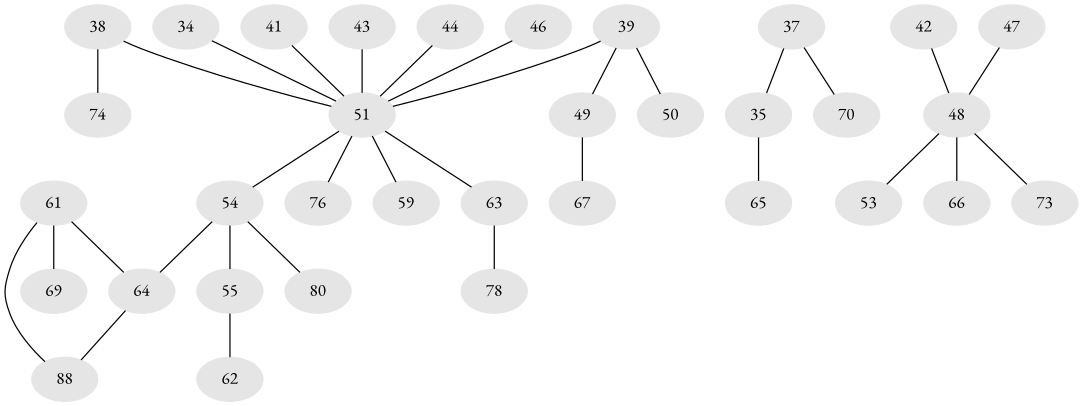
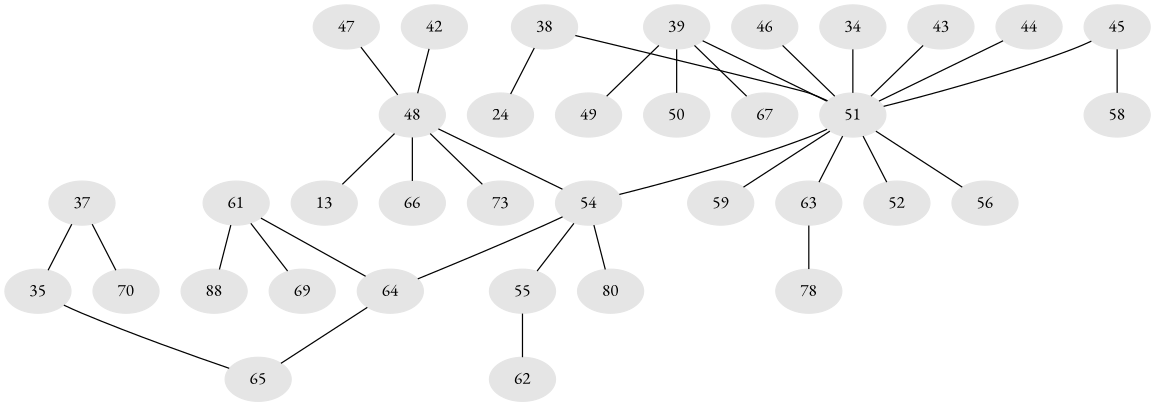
(274, 27) -> (1117, 27)
(98, 115) -> (500, 115)
none -> (1117, 115)
none -> (500, 159)
(582, 159) -> (731, 81)
(318, 203) -> (985, 203)
(869, 203) -> (324, 203)
none -> (897, 203)
(103, 335) -> (324, 335)
